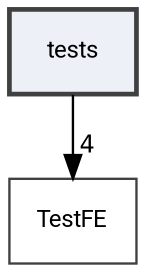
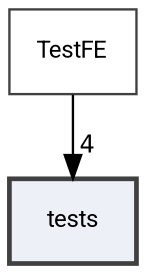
(73, 125) -> (73, 125)
